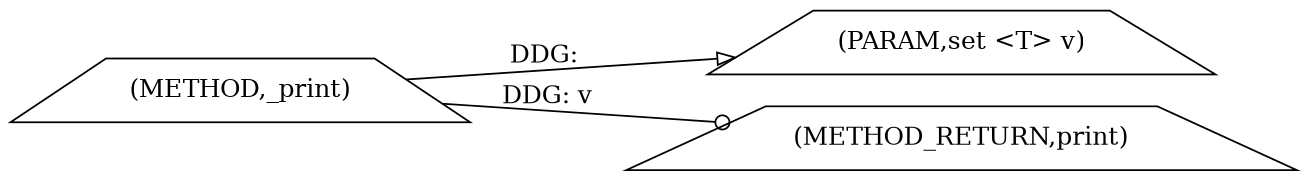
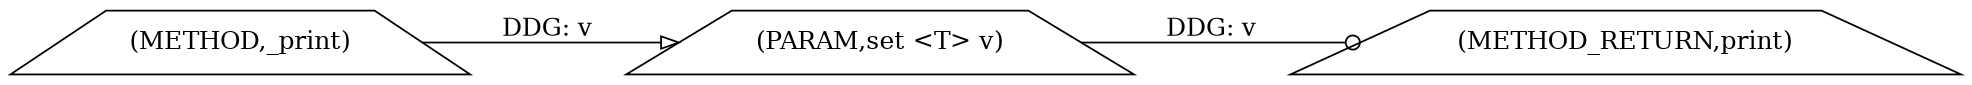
(548, 56) -> (548, 29)
(579, 113) -> (1213, 43)
